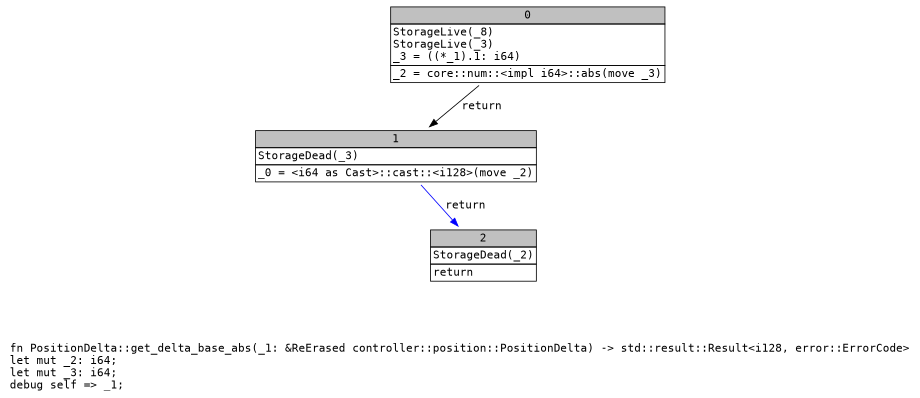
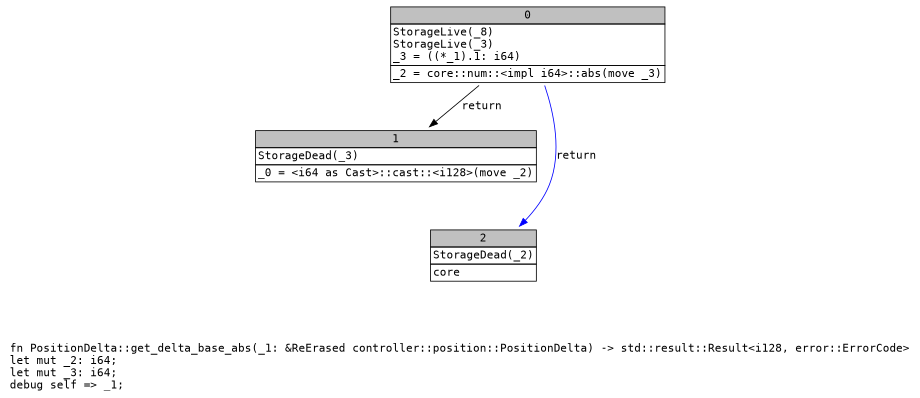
(437, 202) -> (556, 156)
(453, 272) -> (447, 272)
